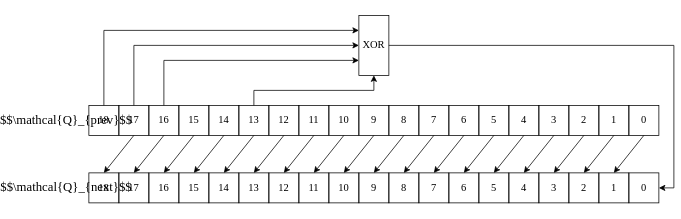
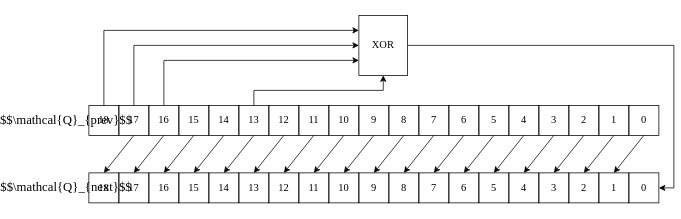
(374, 45) -> (383, 45)
